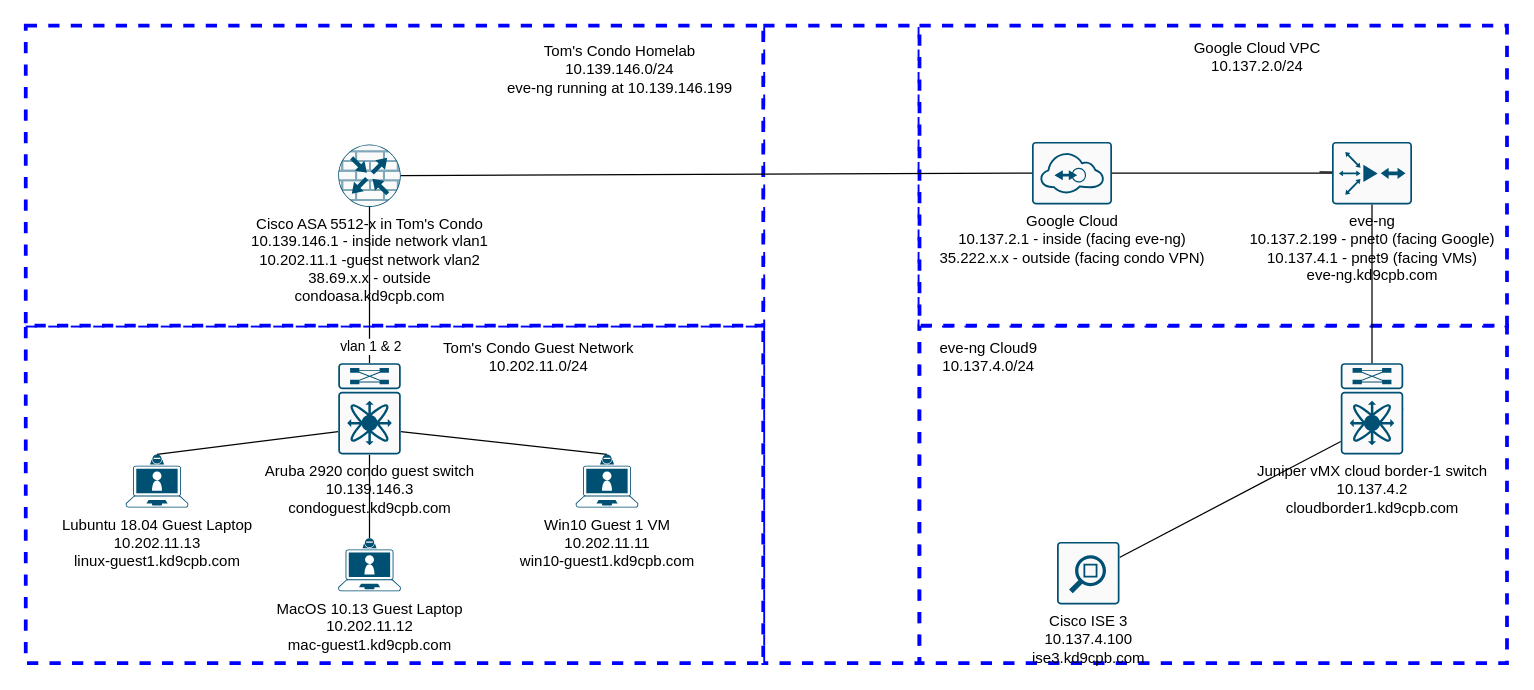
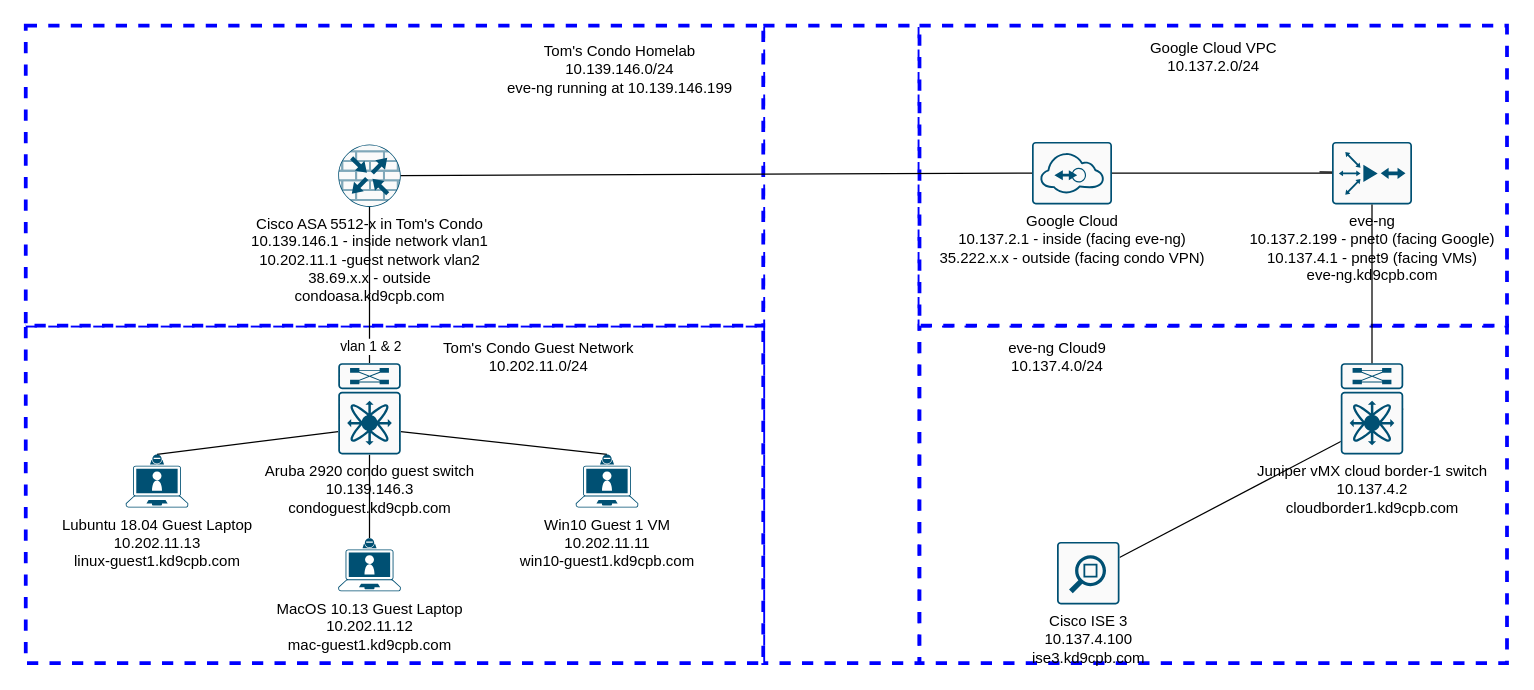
(1257, 57) -> (1213, 57)
(988, 357) -> (1057, 357)
